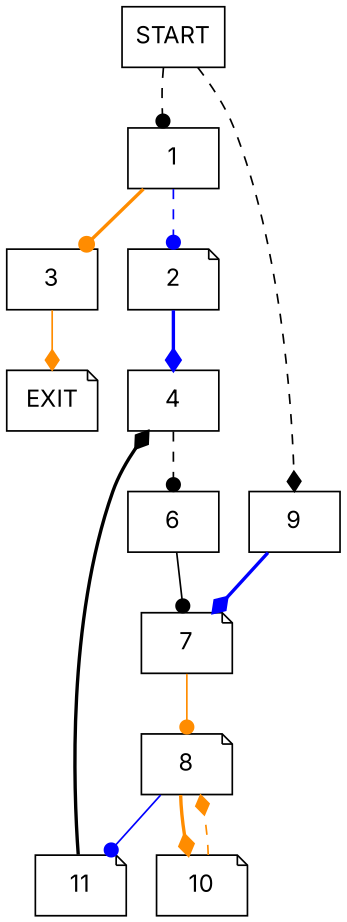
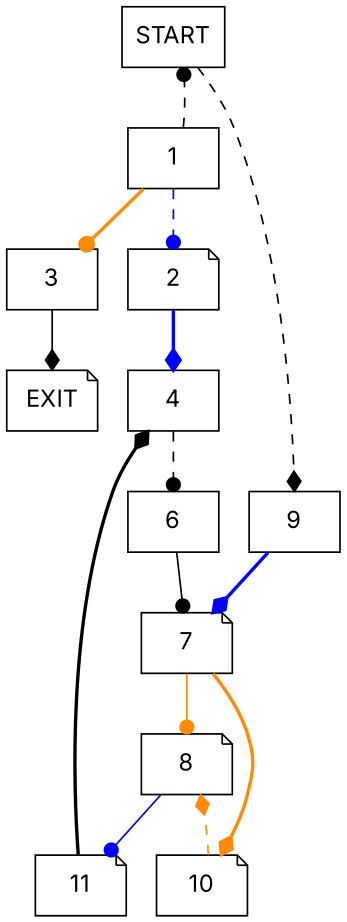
(162, 91) -> (185, 105)
(52, 330) -> (52, 330)
(182, 815) -> (252, 752)
